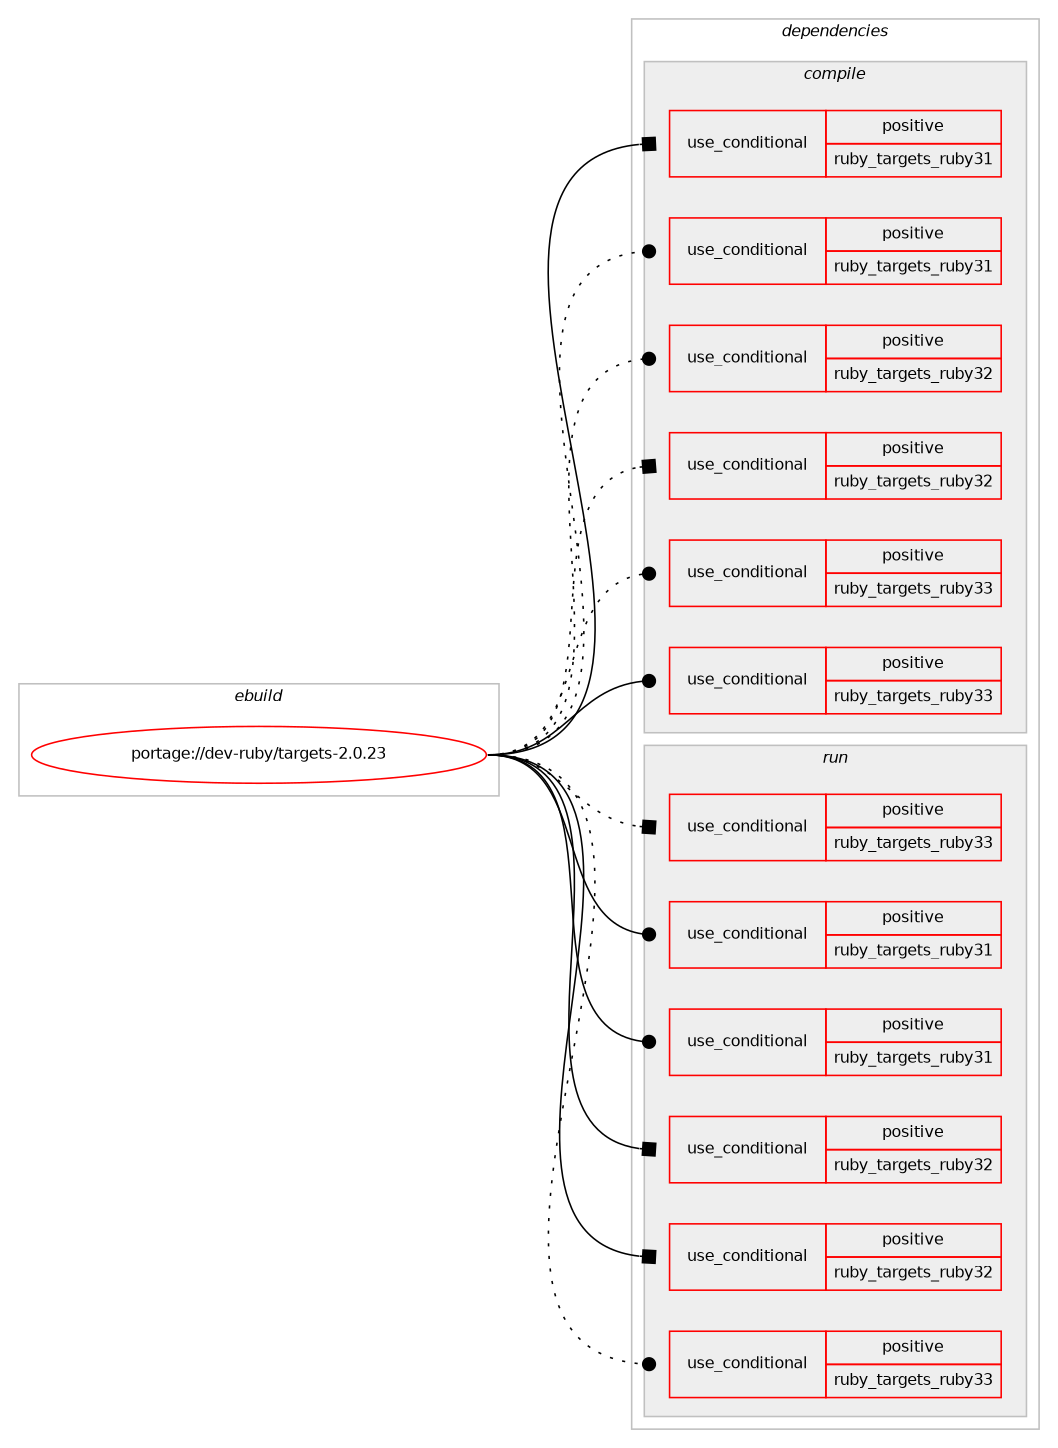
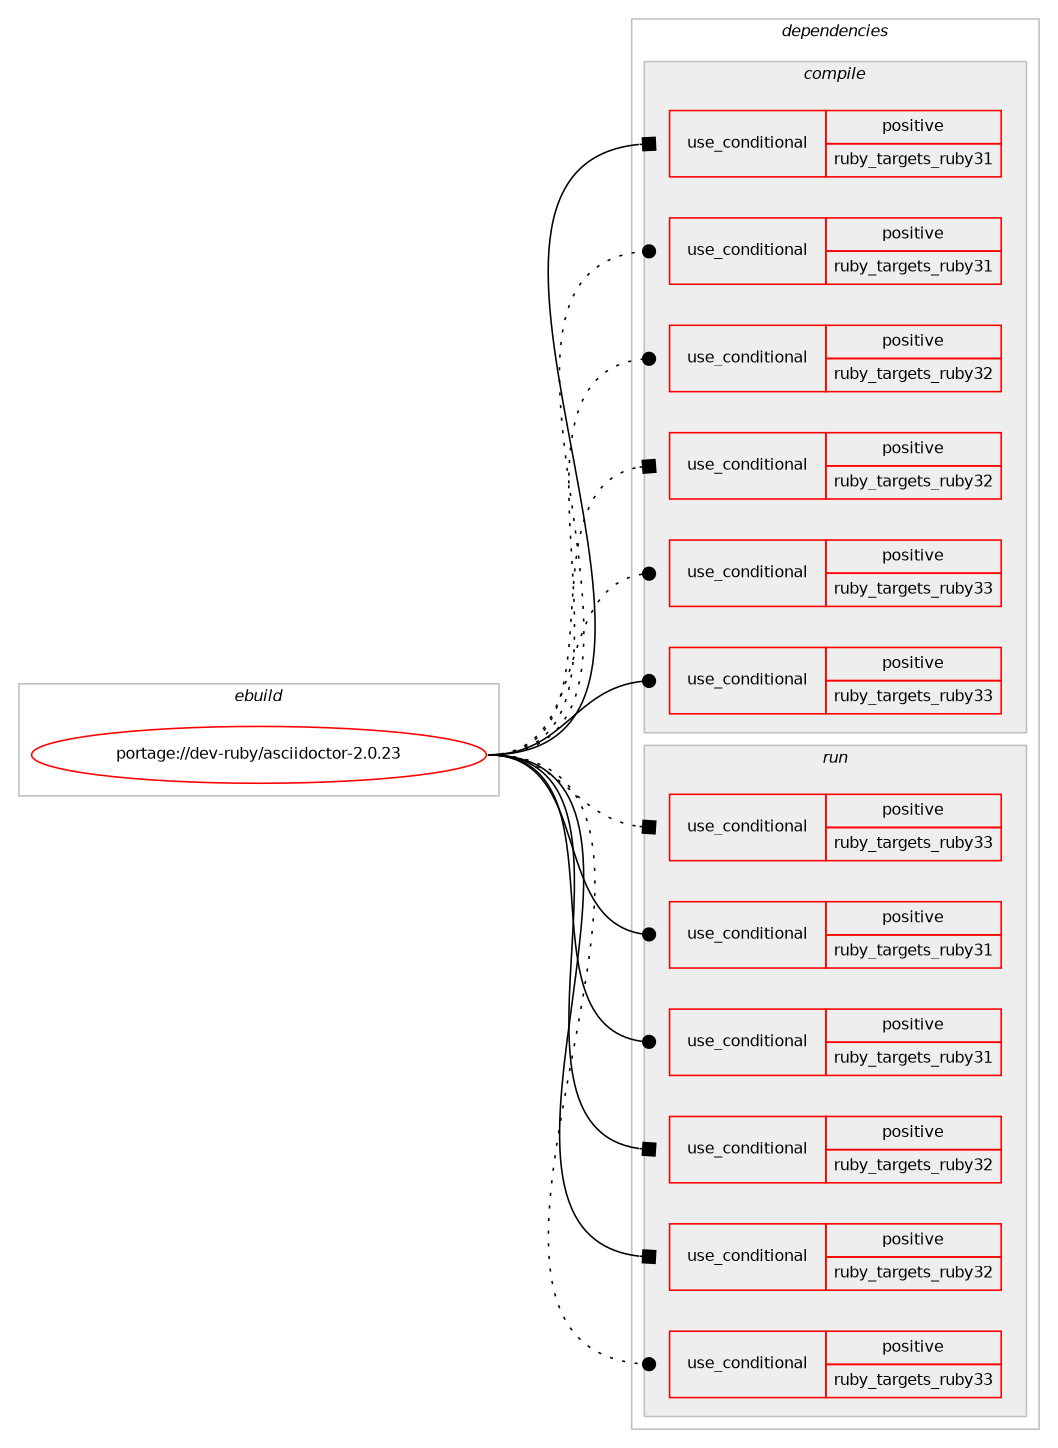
(259, 755) -> (259, 755)
